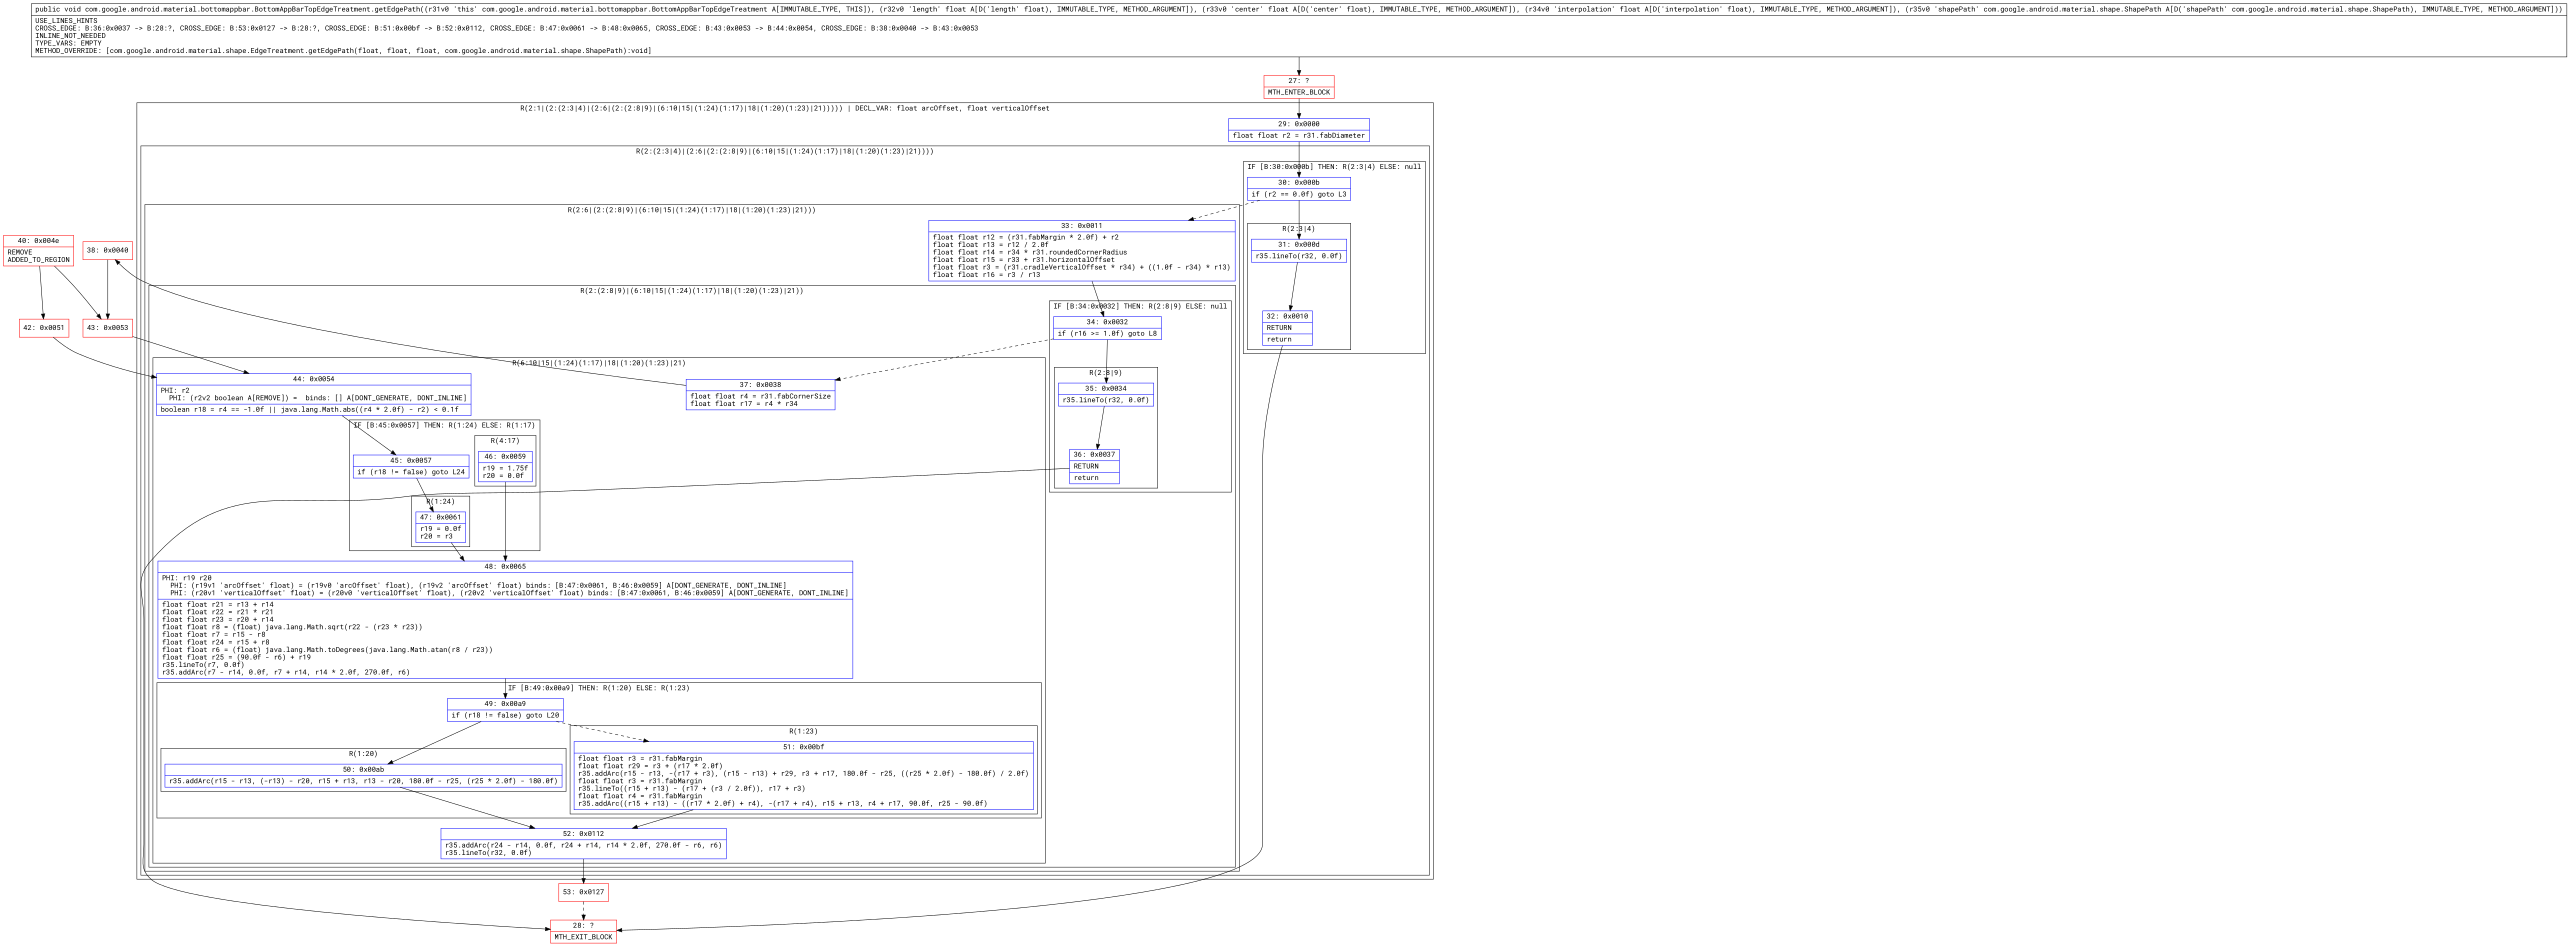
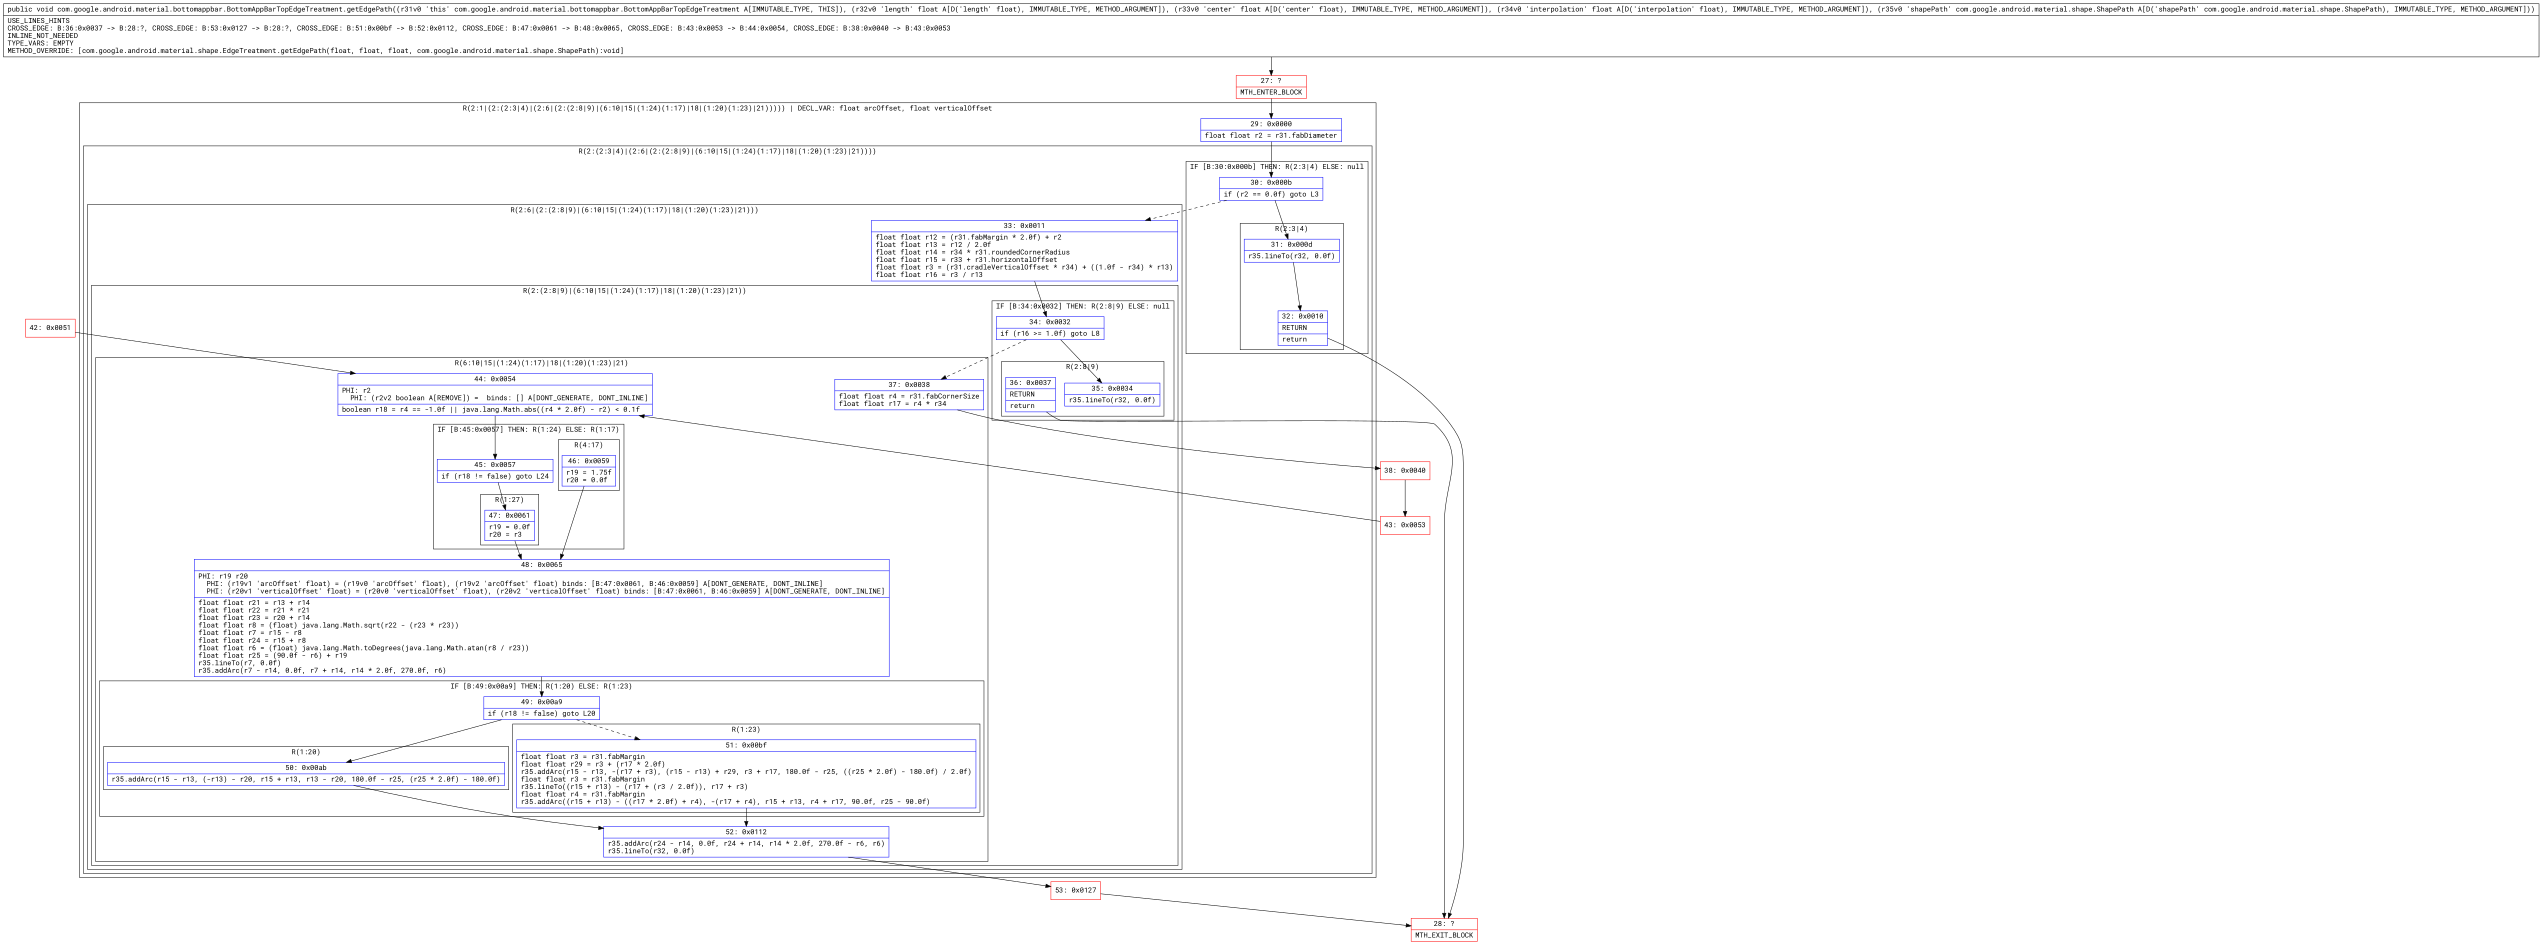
(39, 251) -> none
(1101, 425) -> none
(441, 502) -> (510, 500)
(584, 908) -> (1253, 910)
